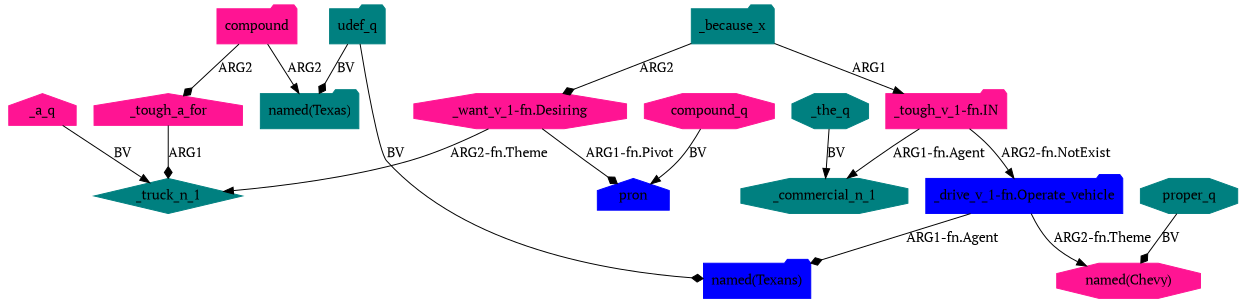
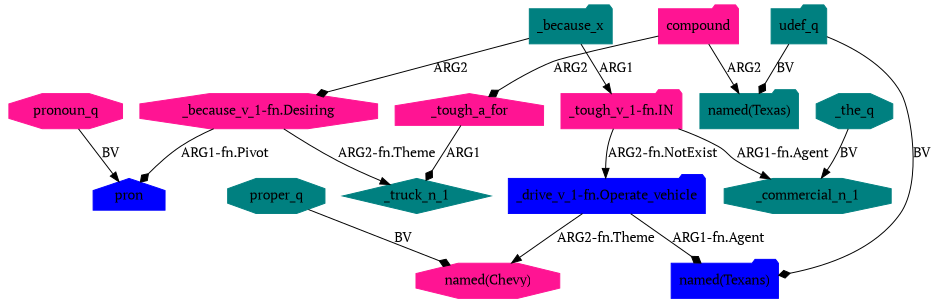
(42, 111) -> none
(520, 111) -> (259, 111)
(709, 111) -> (66, 111)
